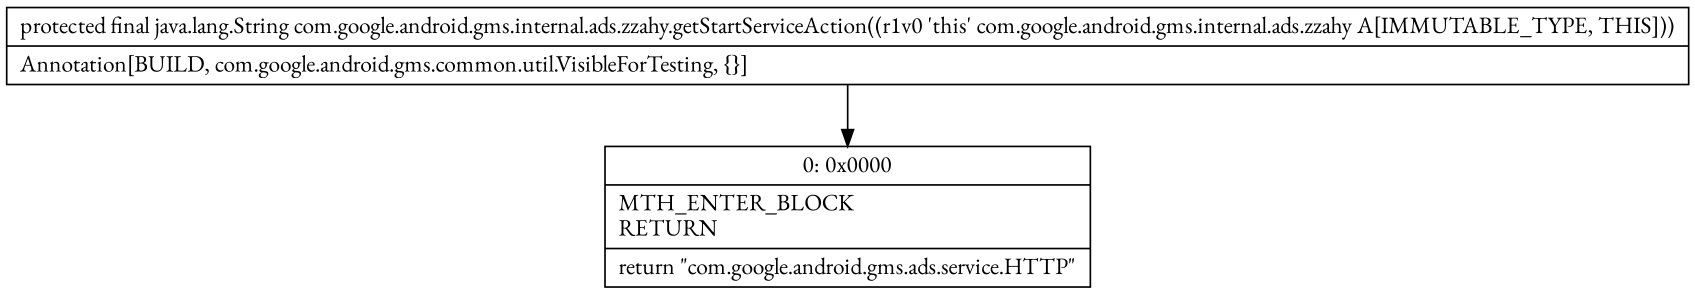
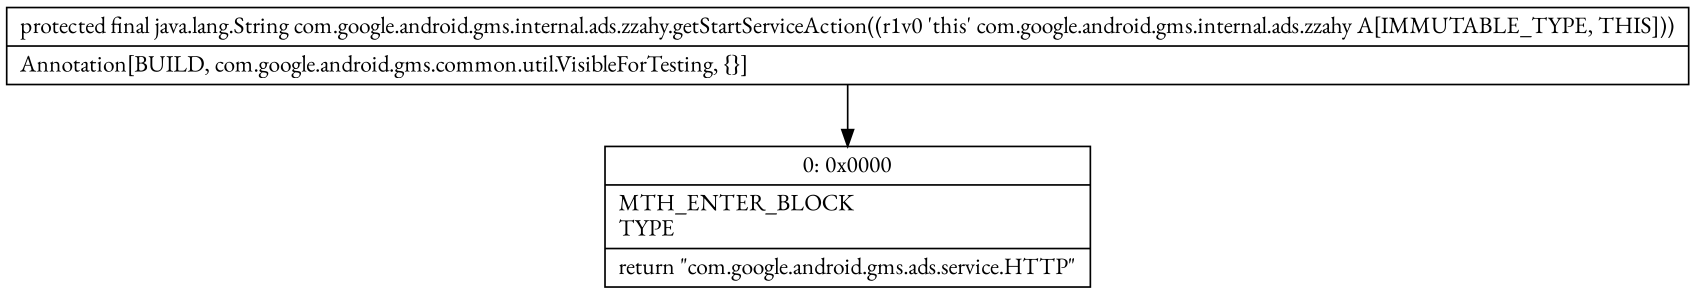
(669, 228) -> (647, 228)
